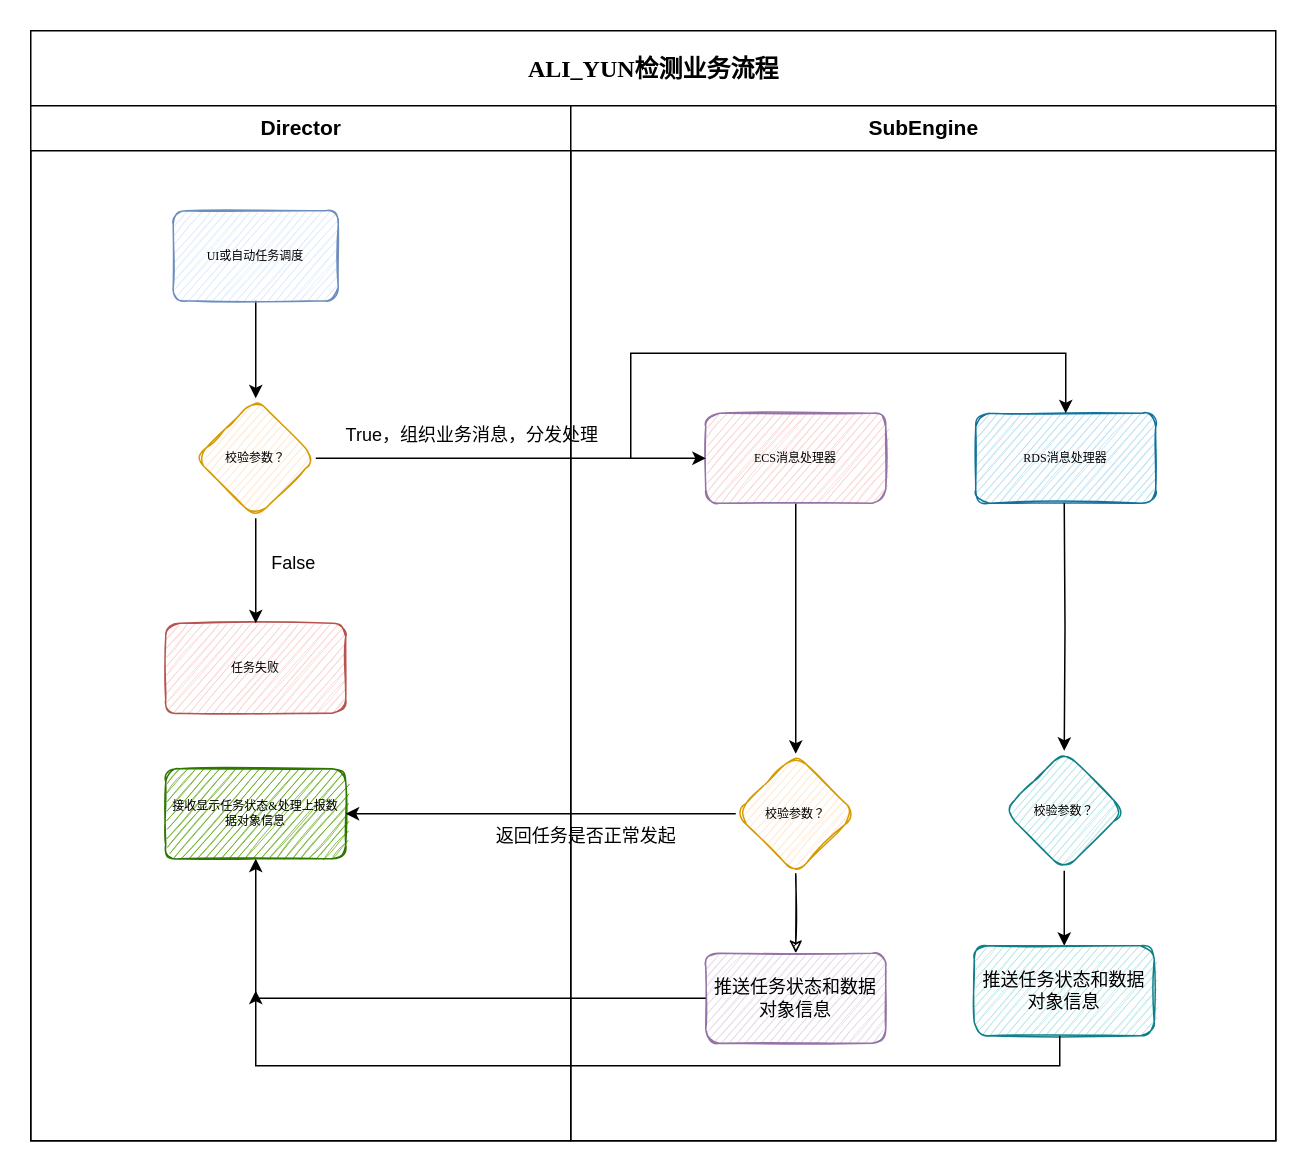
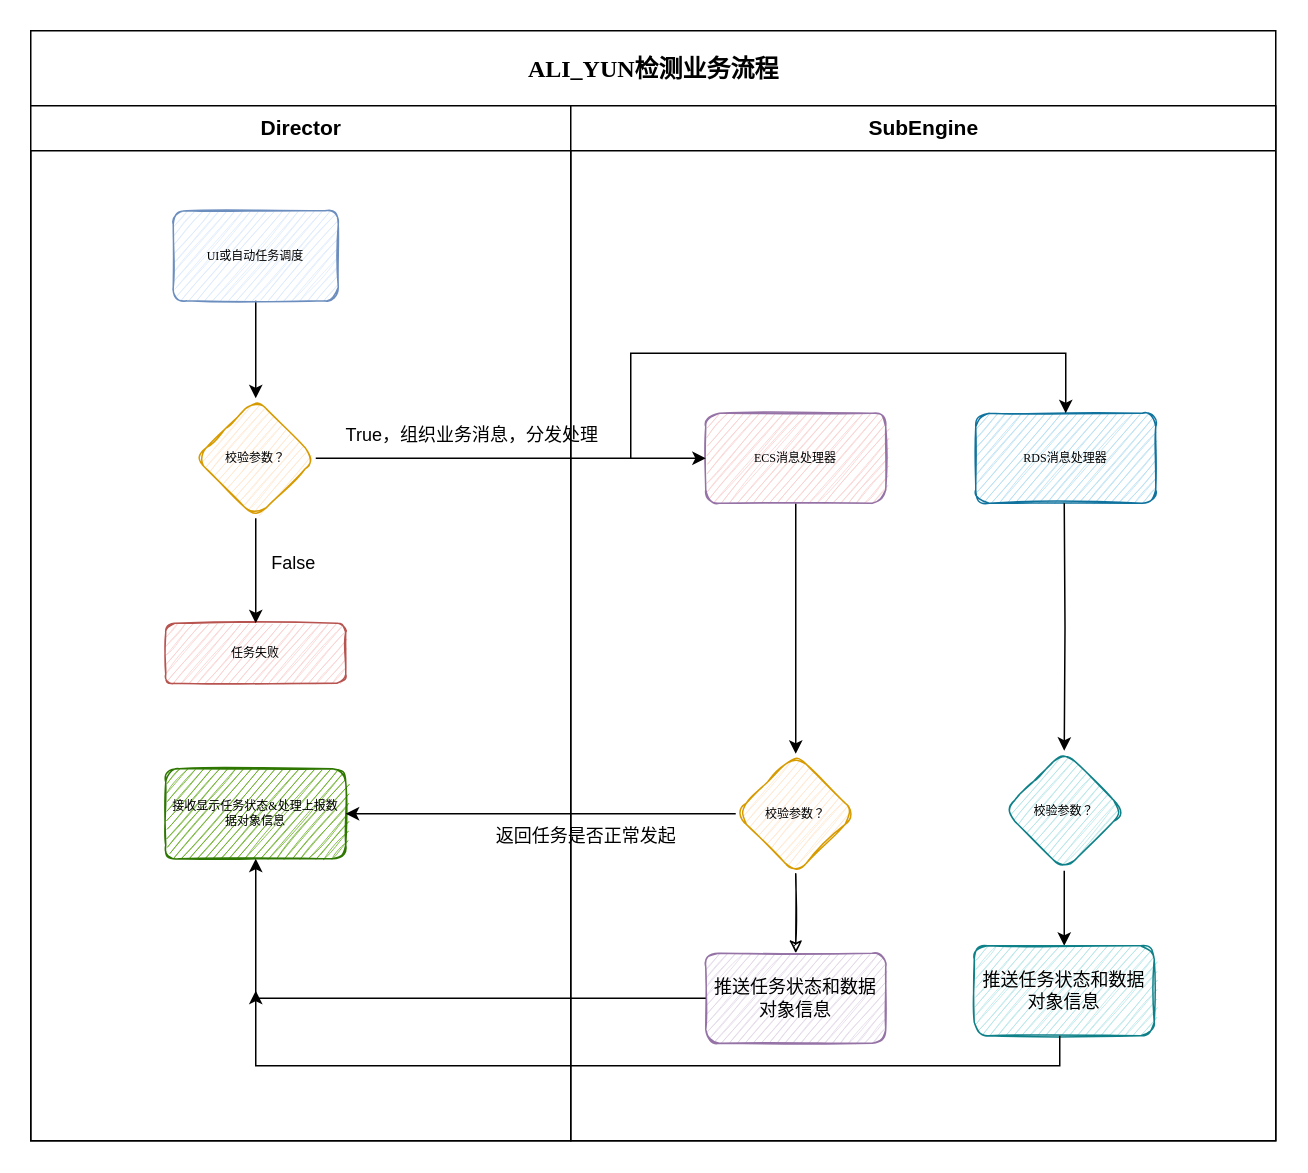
(256, 668) -> (256, 653)
